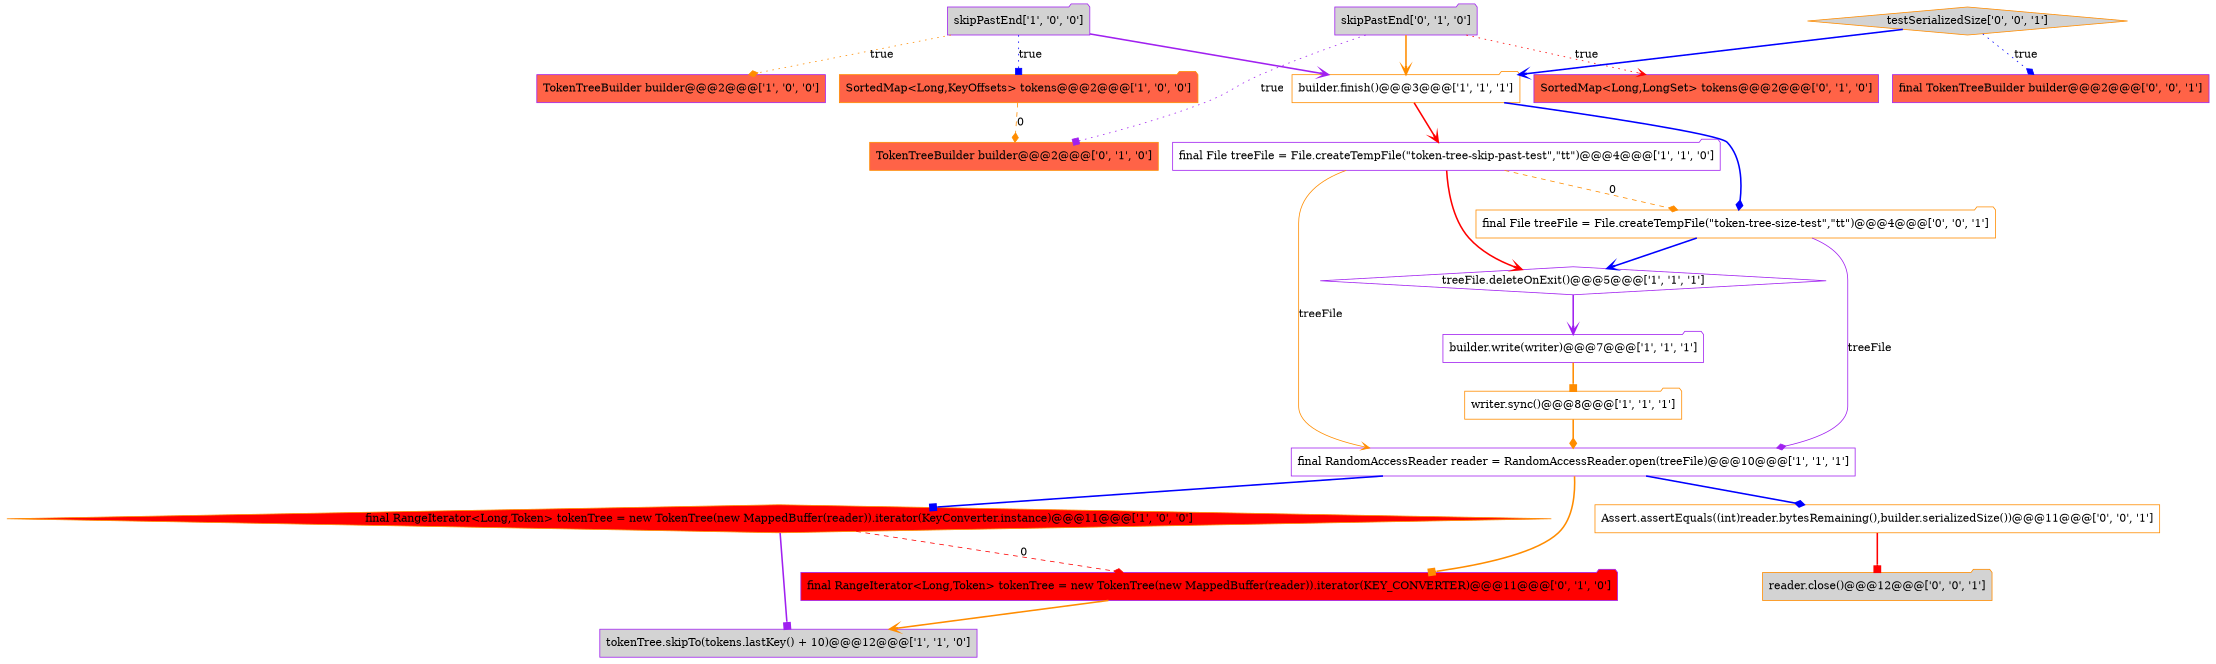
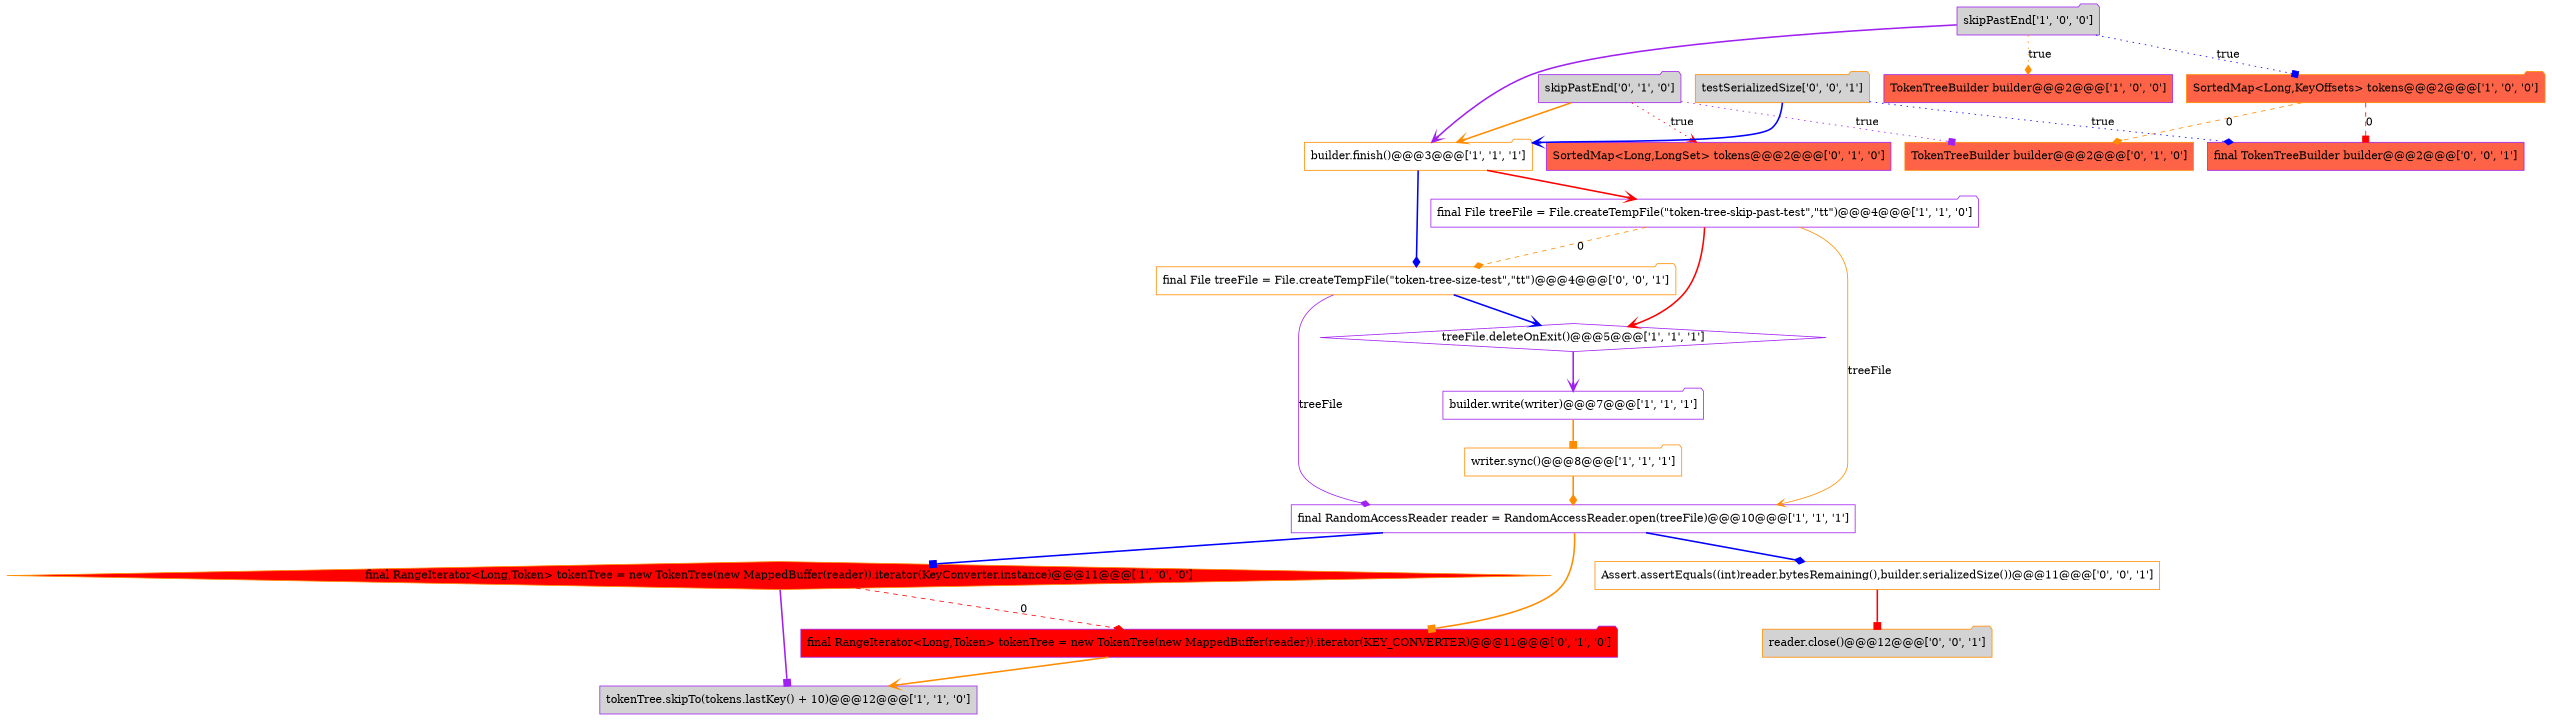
(1968, 21) -> (1782, 89)
none -> (2366, 119)
